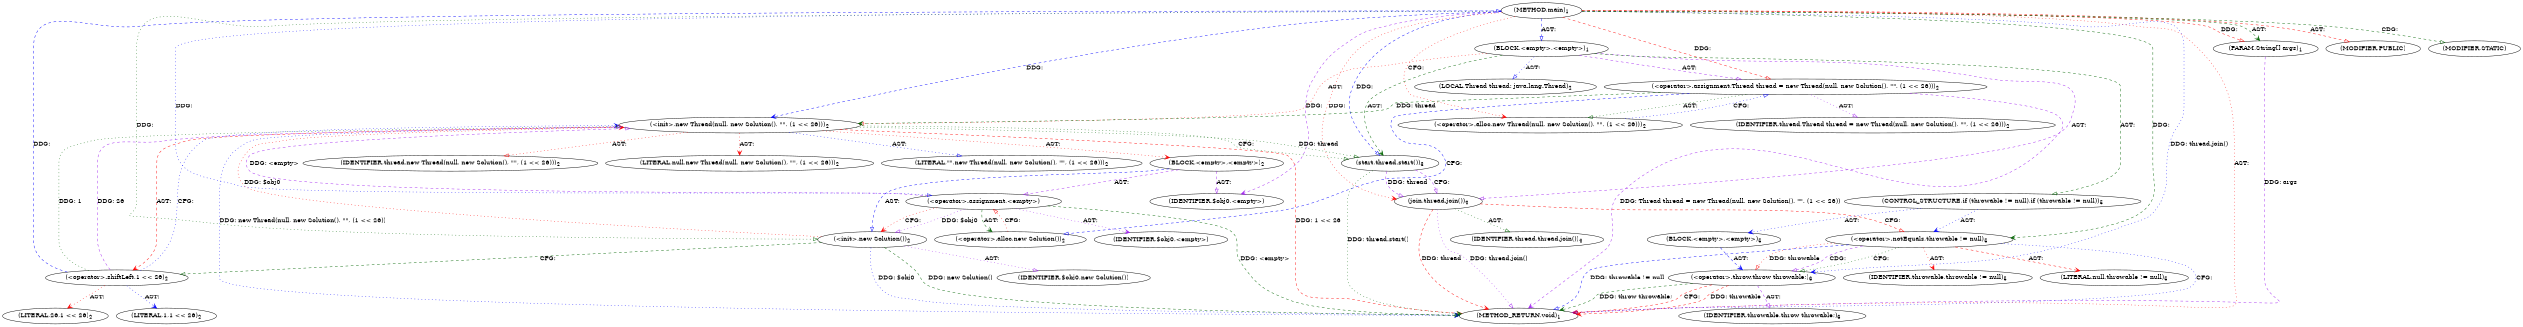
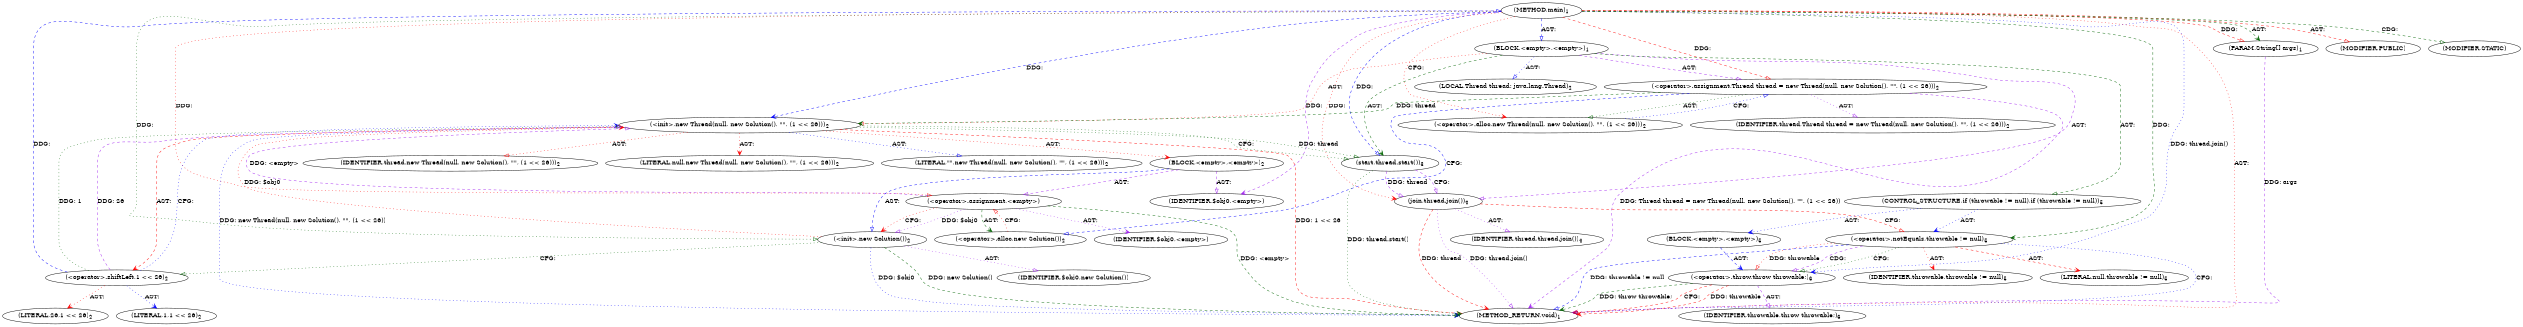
(403, 26) -> (403, 26)
(1480, 220) -> (1480, 220)
(503, 258) -> (503, 258)
